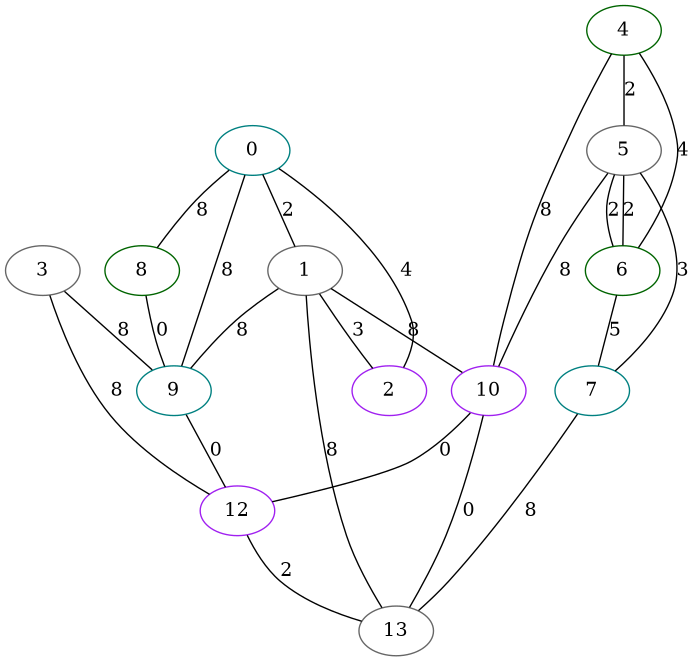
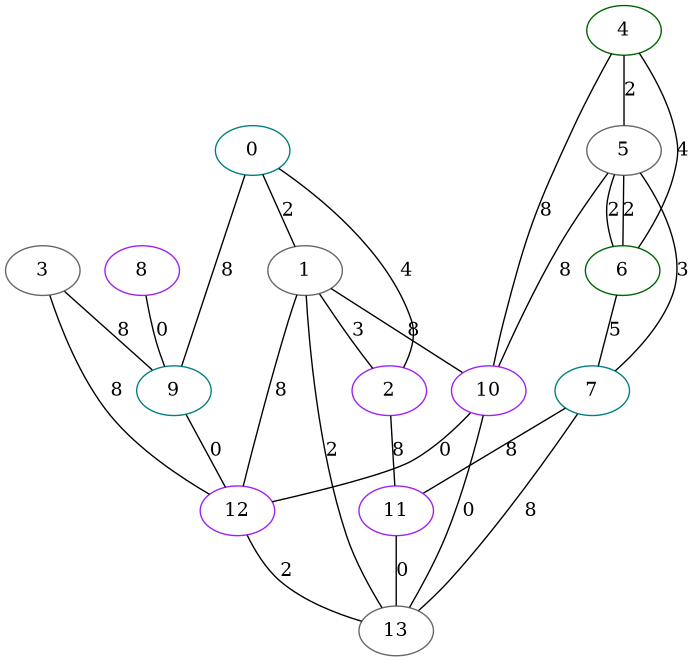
(190, 206) -> none
(142, 271) -> (142, 271)
(231, 325) -> (268, 390)
(333, 451) -> (333, 451)
none -> (396, 511)
